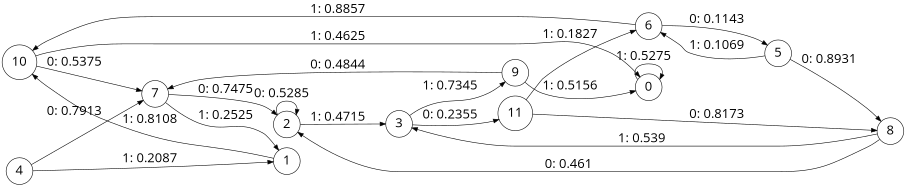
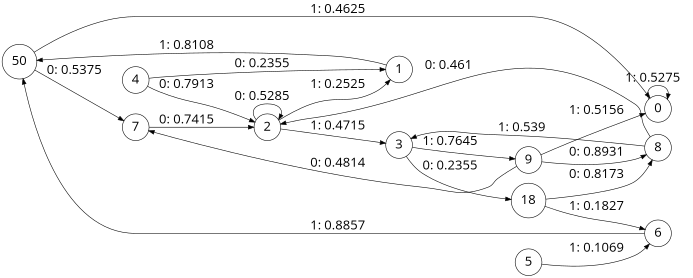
(713, 29) -> none
(20, 62) -> (20, 62)
(343, 65) -> (343, 163)
(455, 86) -> (455, 142)
(835, 86) -> (592, 164)
(231, 89) -> (192, 120)
(515, 113) -> (529, 201)
(220, 127) -> (332, 100)
(85, 134) -> (199, 103)
(155, 159) -> (267, 64)
